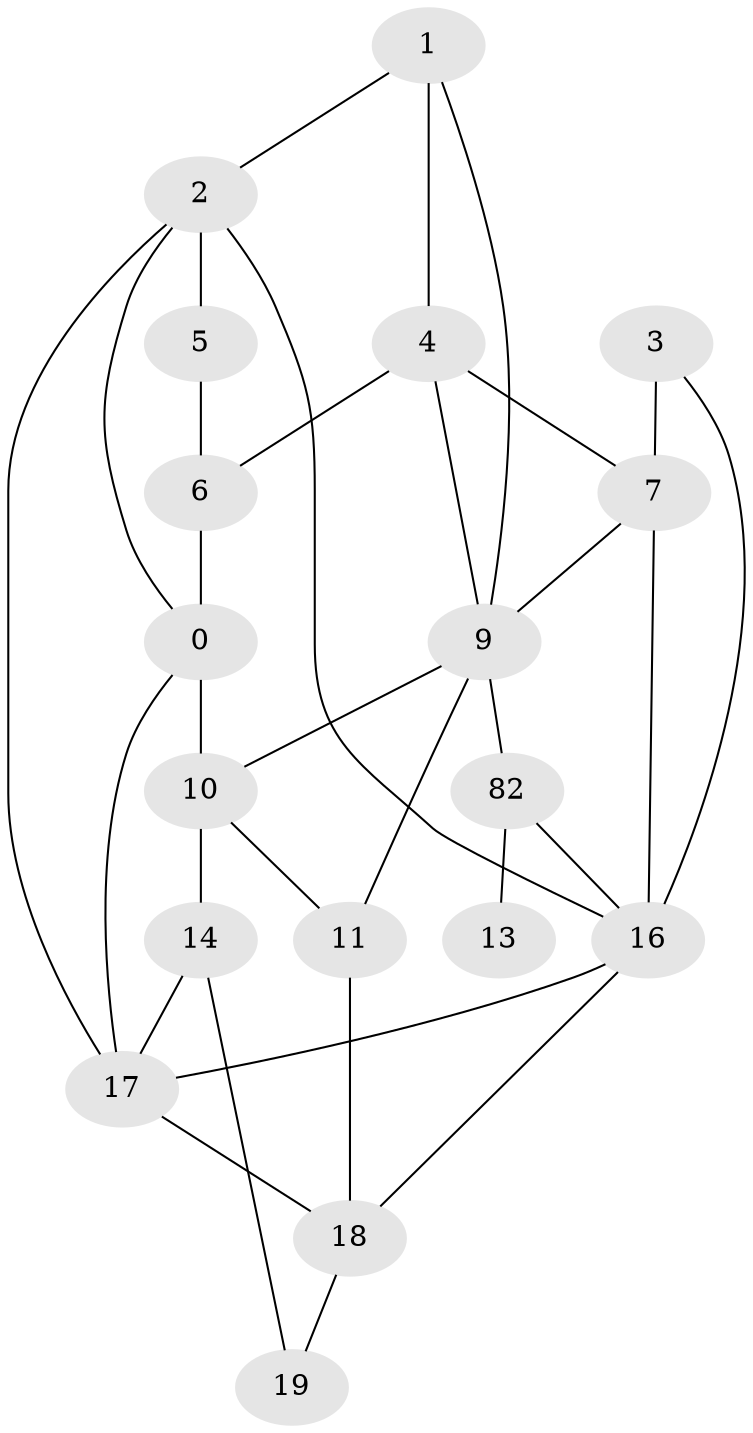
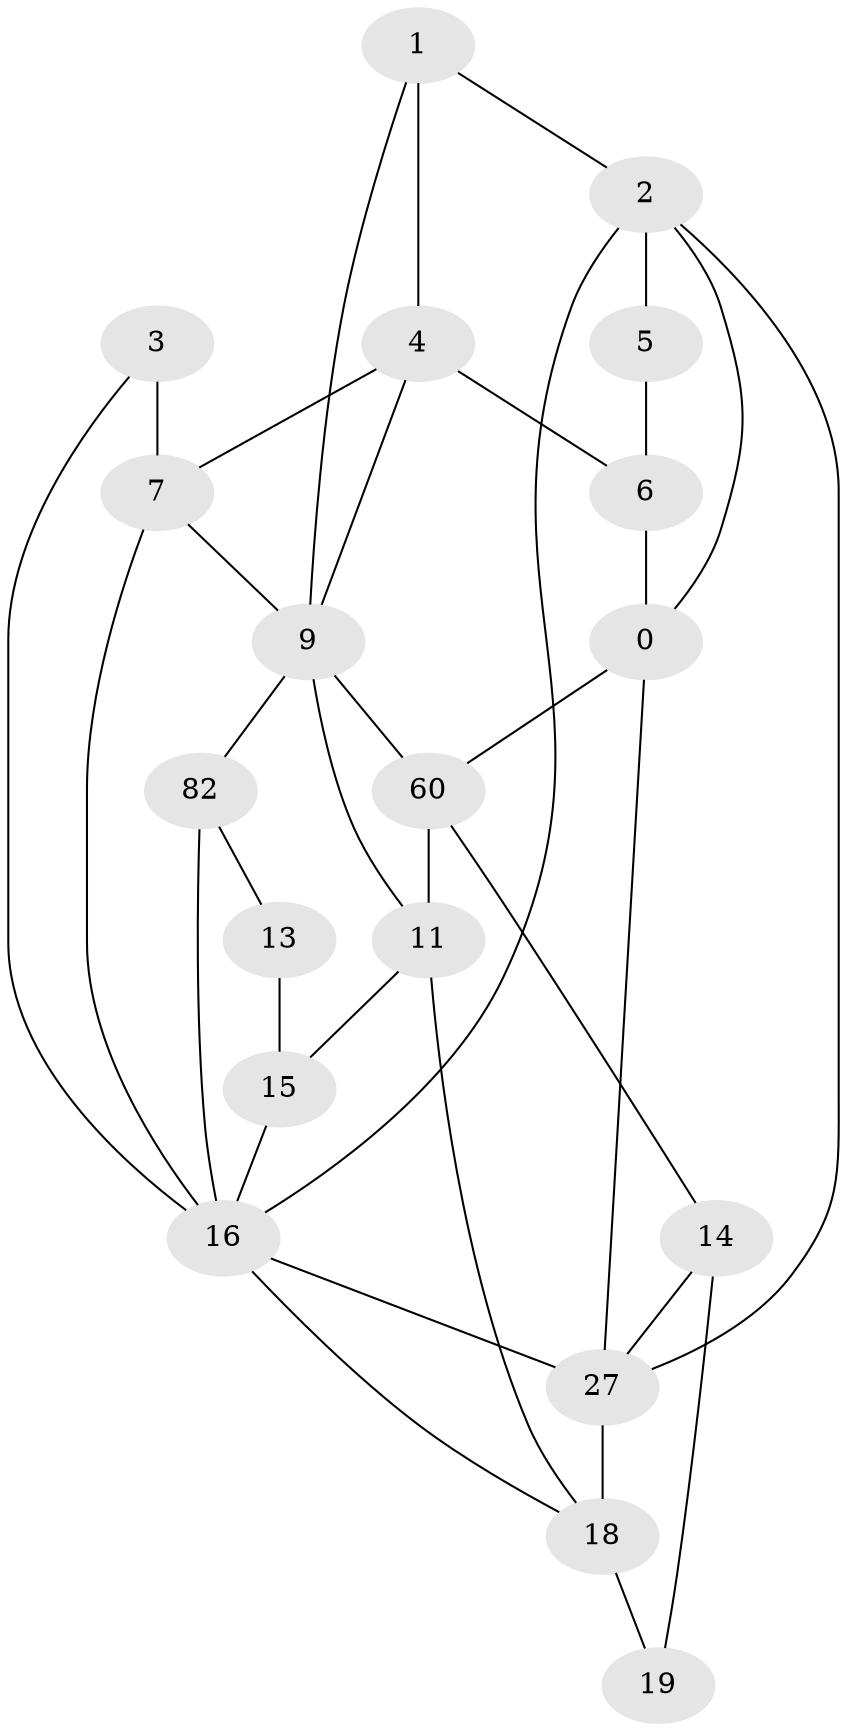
(201, 791) -> (429, 791)
(122, 1089) -> (603, 1387)
none -> (280, 1089)
